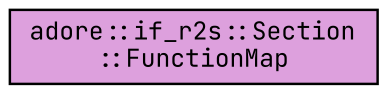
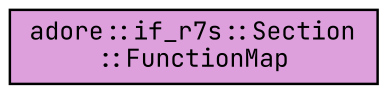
(194, 47) -> (194, 47)
